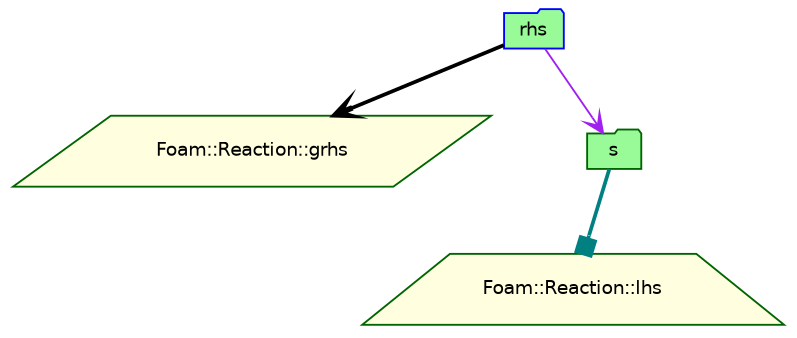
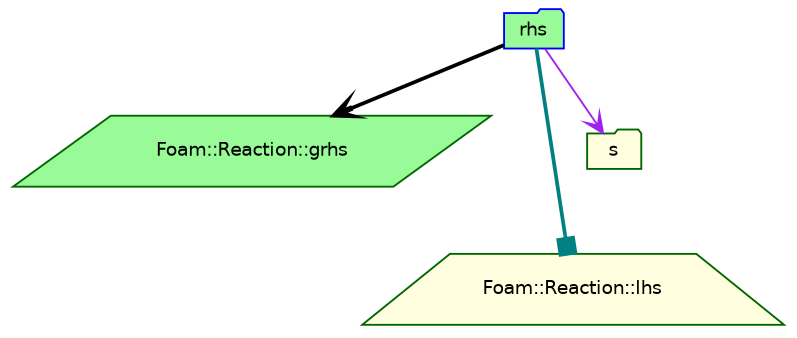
(252, 151) -> (252, 151)
(614, 151) -> (614, 151)
(599, 202) -> (551, 142)
